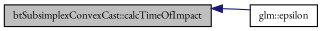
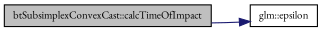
(236, 9) -> (225, 23)
